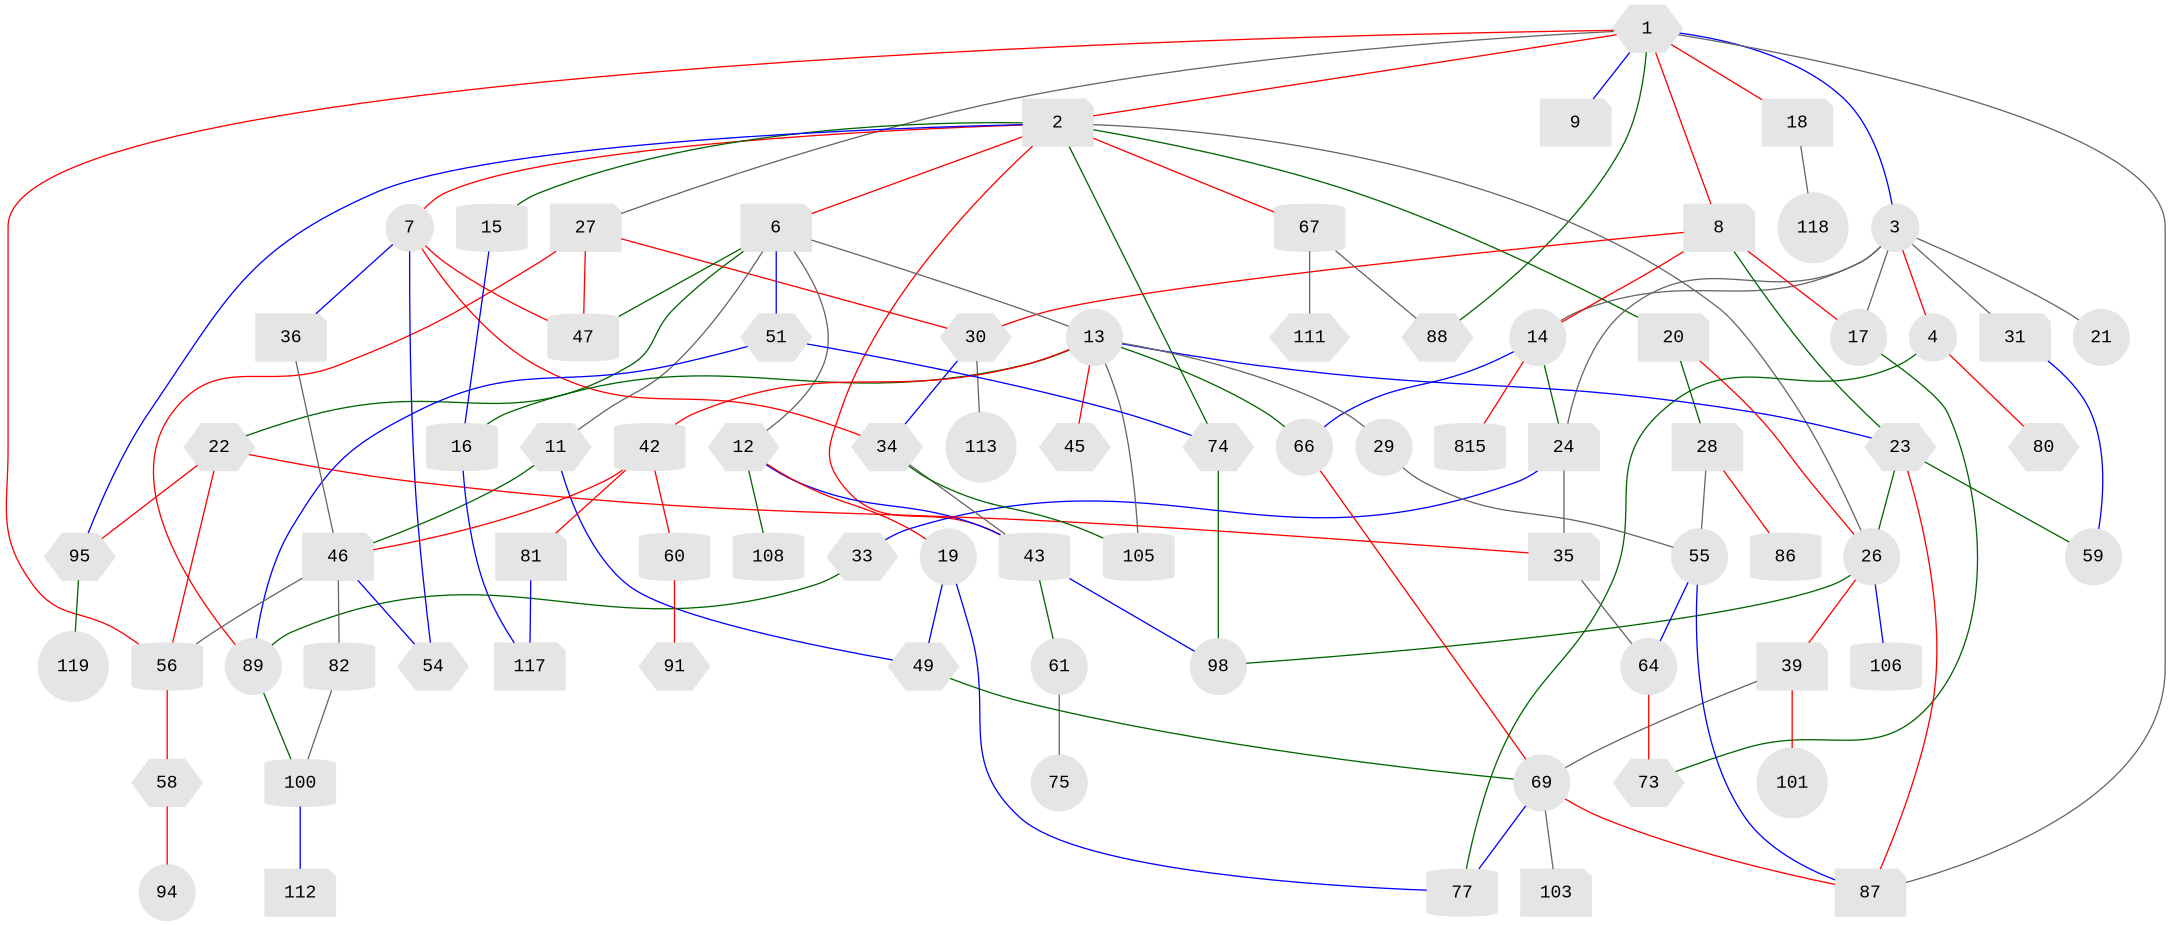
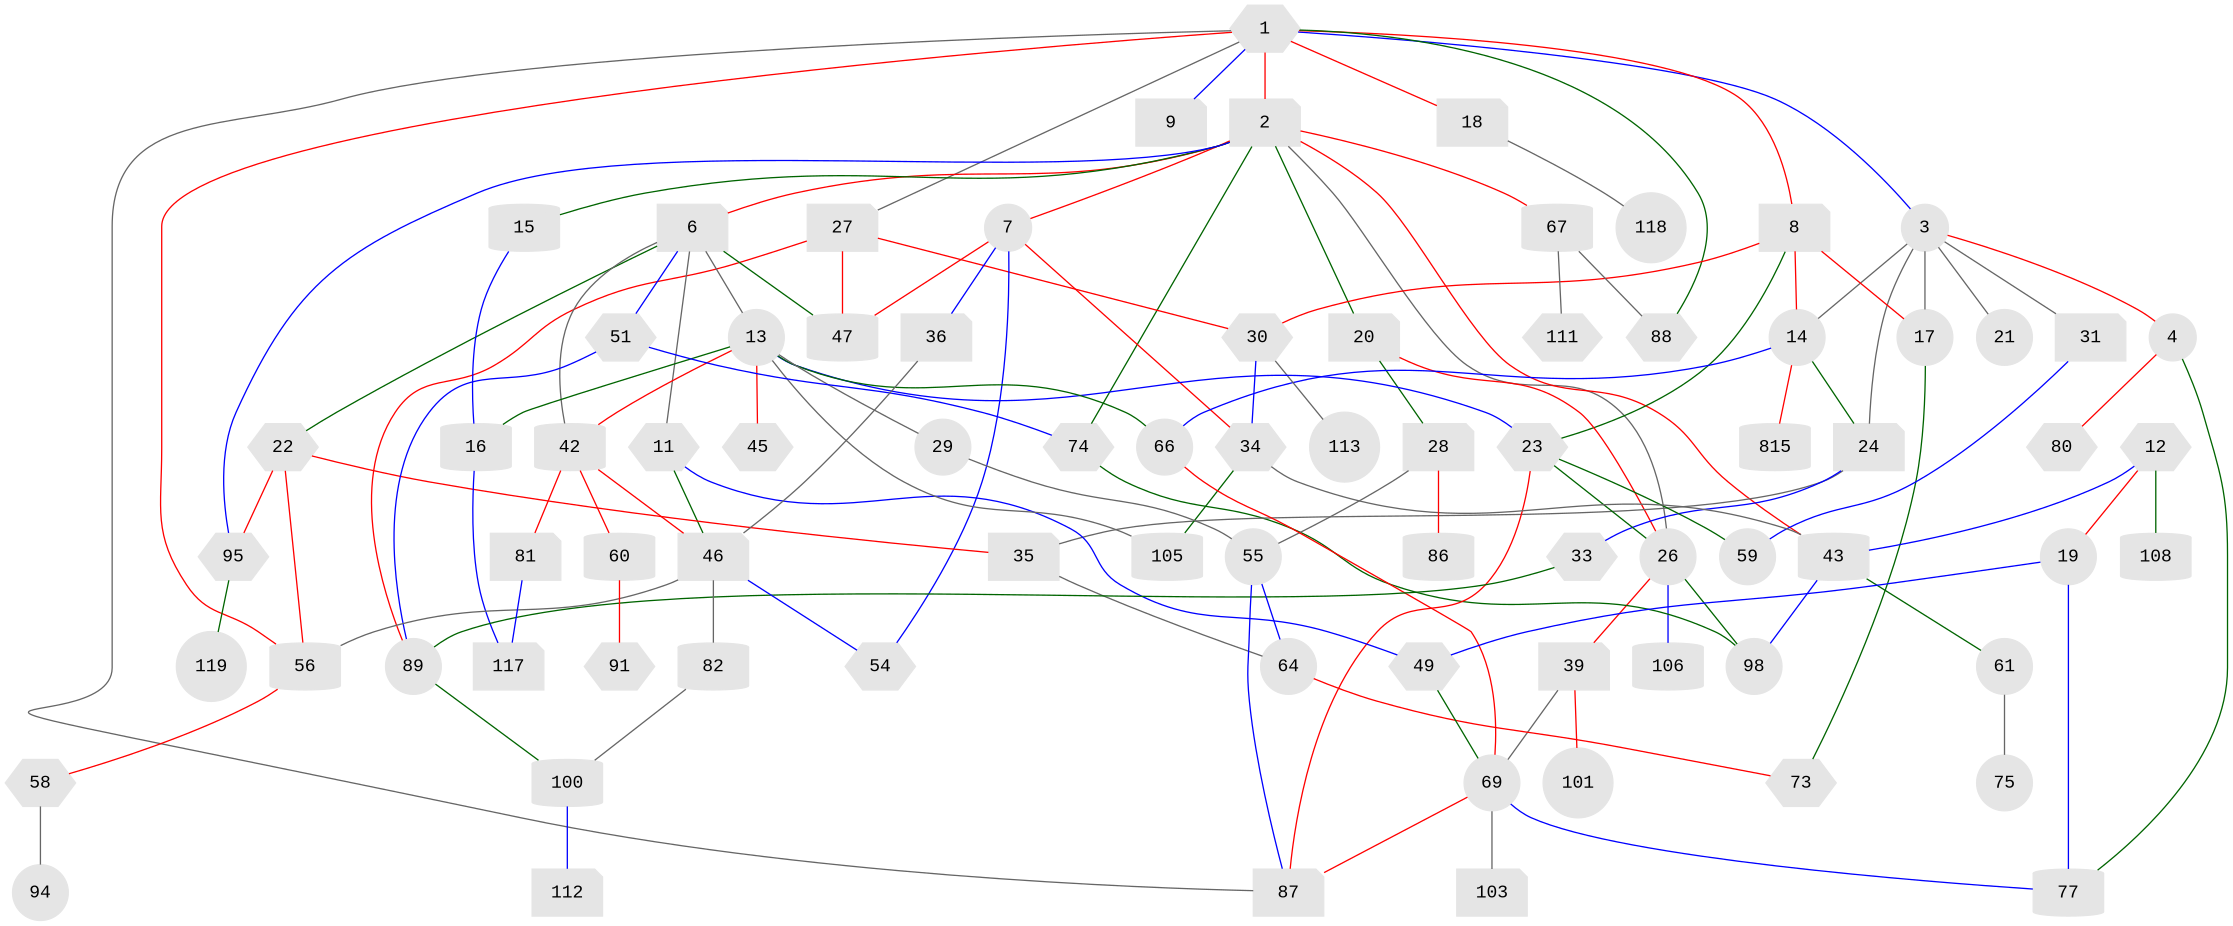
(828, 338) -> (568, 323)
(167, 836) -> (40, 836)
